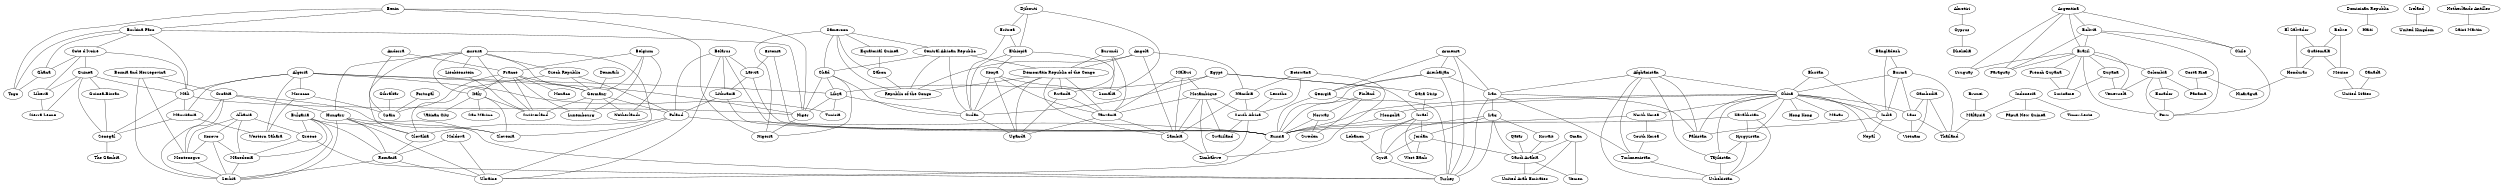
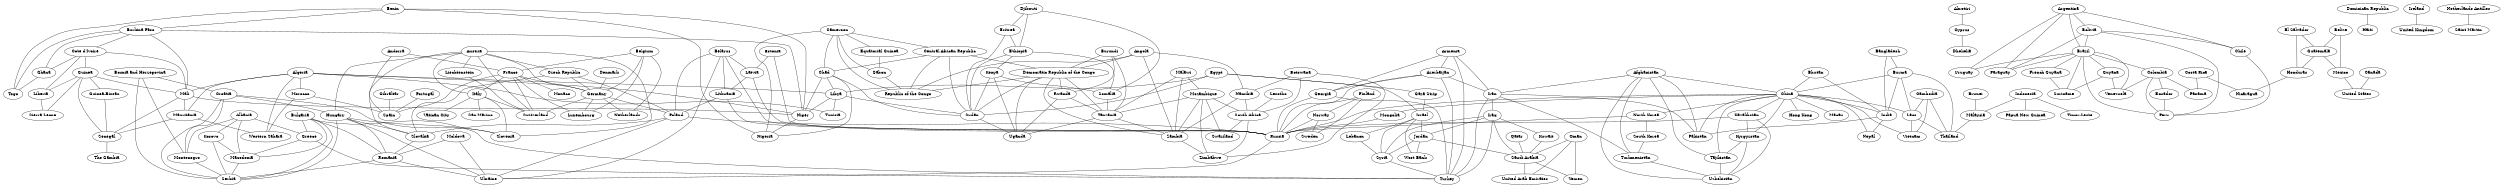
(1042, 98) -> (1107, 105)
(199, 147) -> none
